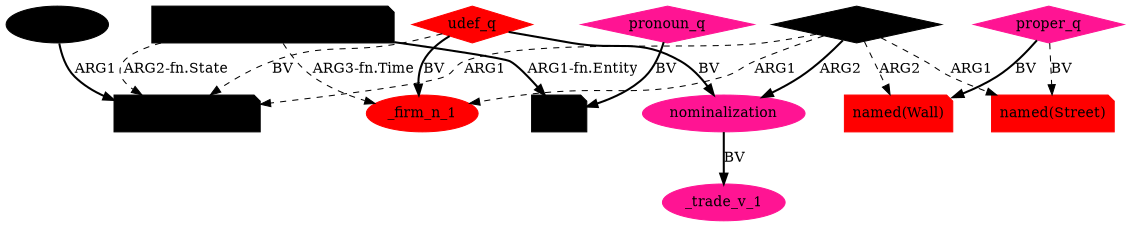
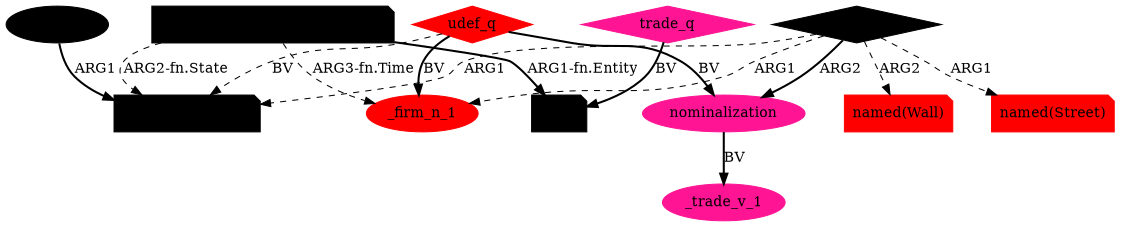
(668, 25) -> (668, 25)
(1049, 25) -> none
